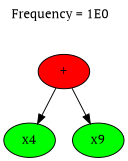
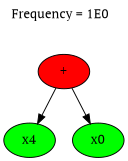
(98, 140) -> (98, 140)
